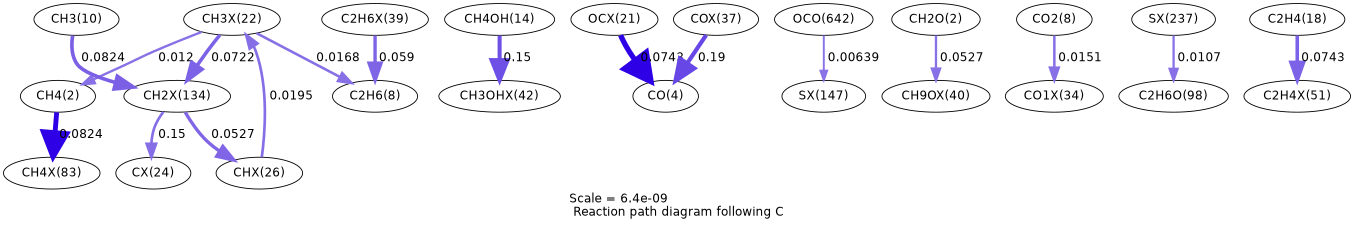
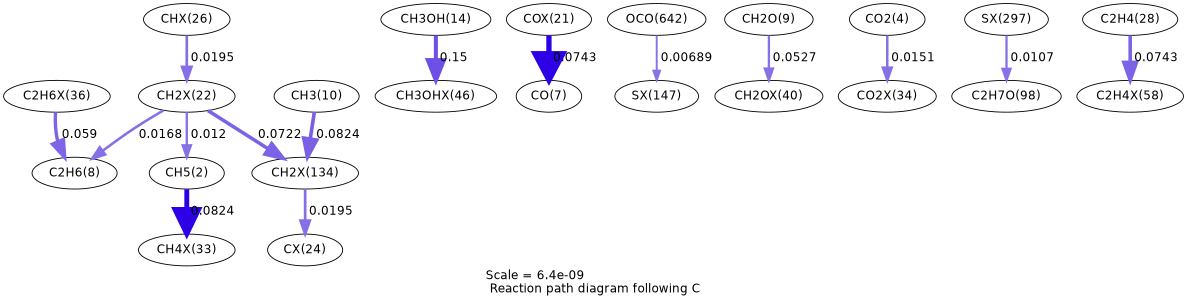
(232, 19) -> (187, 96)
(375, 19) -> (57, 96)
(500, 19) -> (436, 19)
(614, 19) -> (549, 19)
(716, 19) -> none
(936, 19) -> (769, 19)
(1054, 19) -> (887, 19)
(1174, 19) -> (1006, 19)
(1297, 19) -> (1130, 19)
(852, 58) -> (685, 58)
(58, 96) -> (187, 173)
(500, 96) -> (436, 96)
(666, 96) -> (549, 96)
(936, 96) -> (769, 96)
(1054, 96) -> (887, 96)
(1174, 96) -> (1006, 96)
(1297, 96) -> (1130, 96)
(200, 134) -> none
(171, 135) -> (329, 212)
(52, 173) -> (187, 250)
